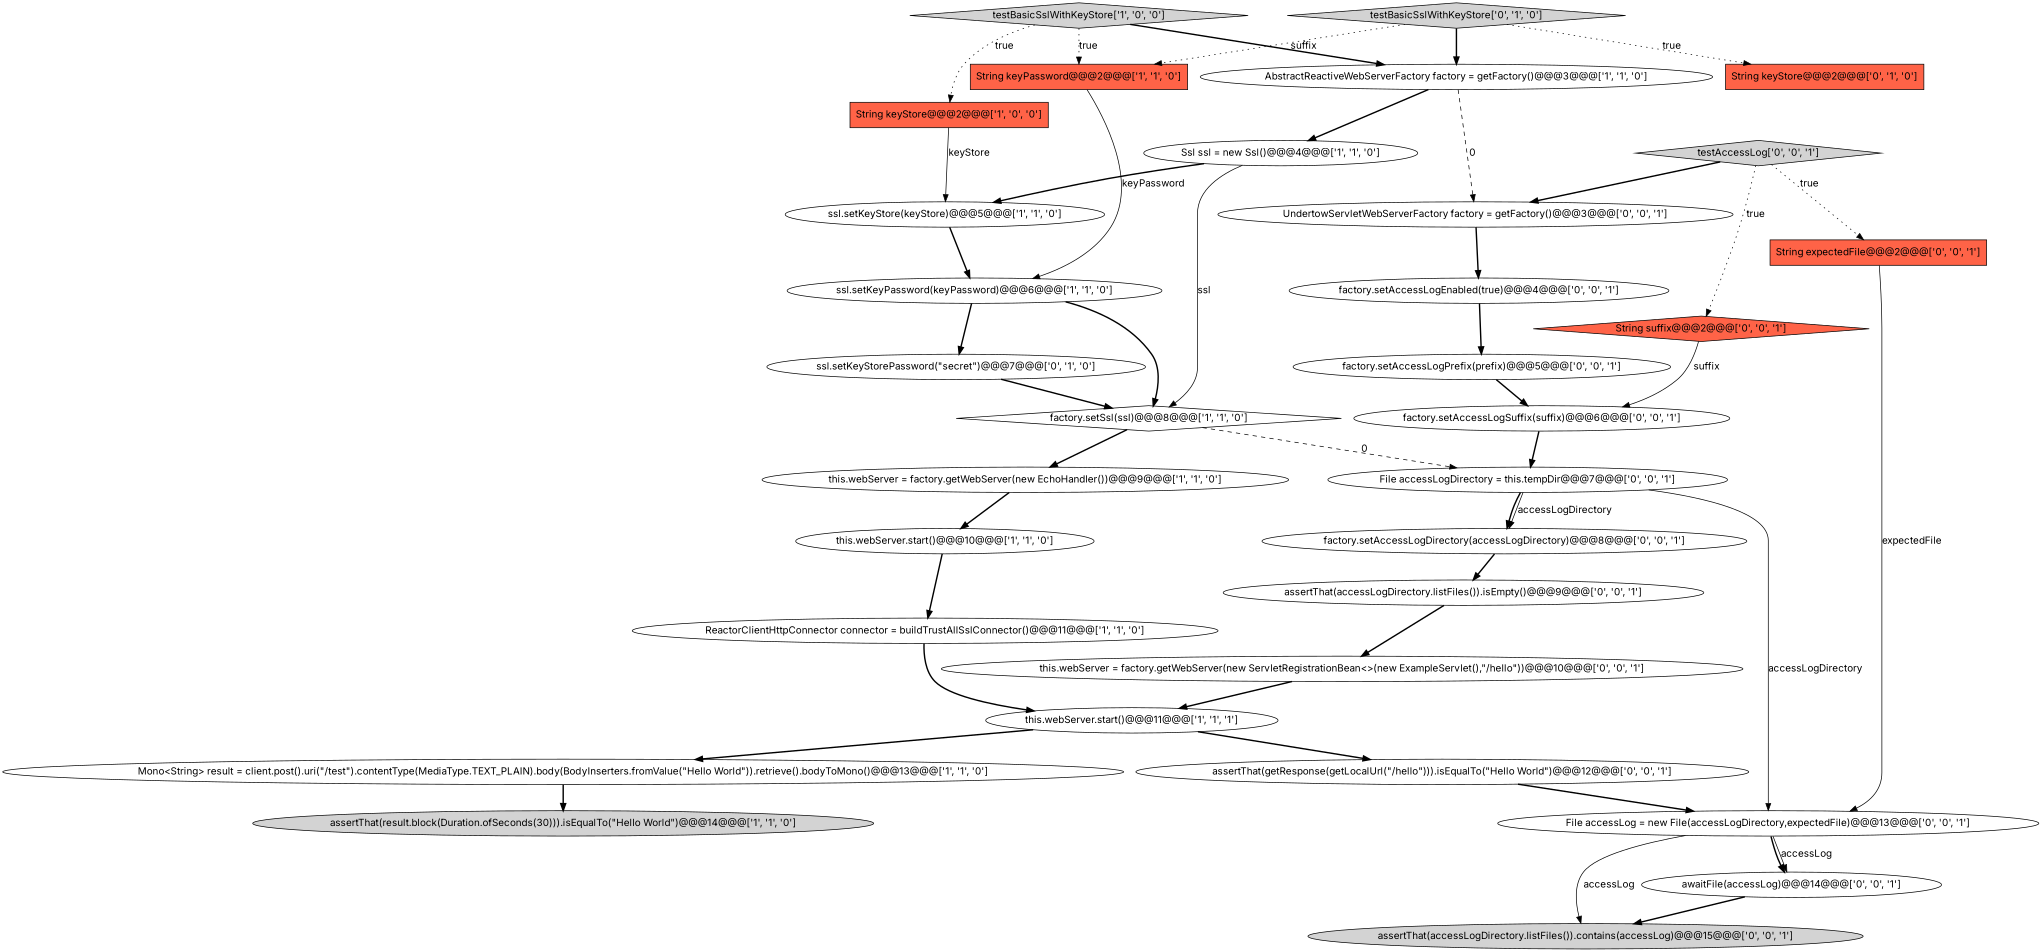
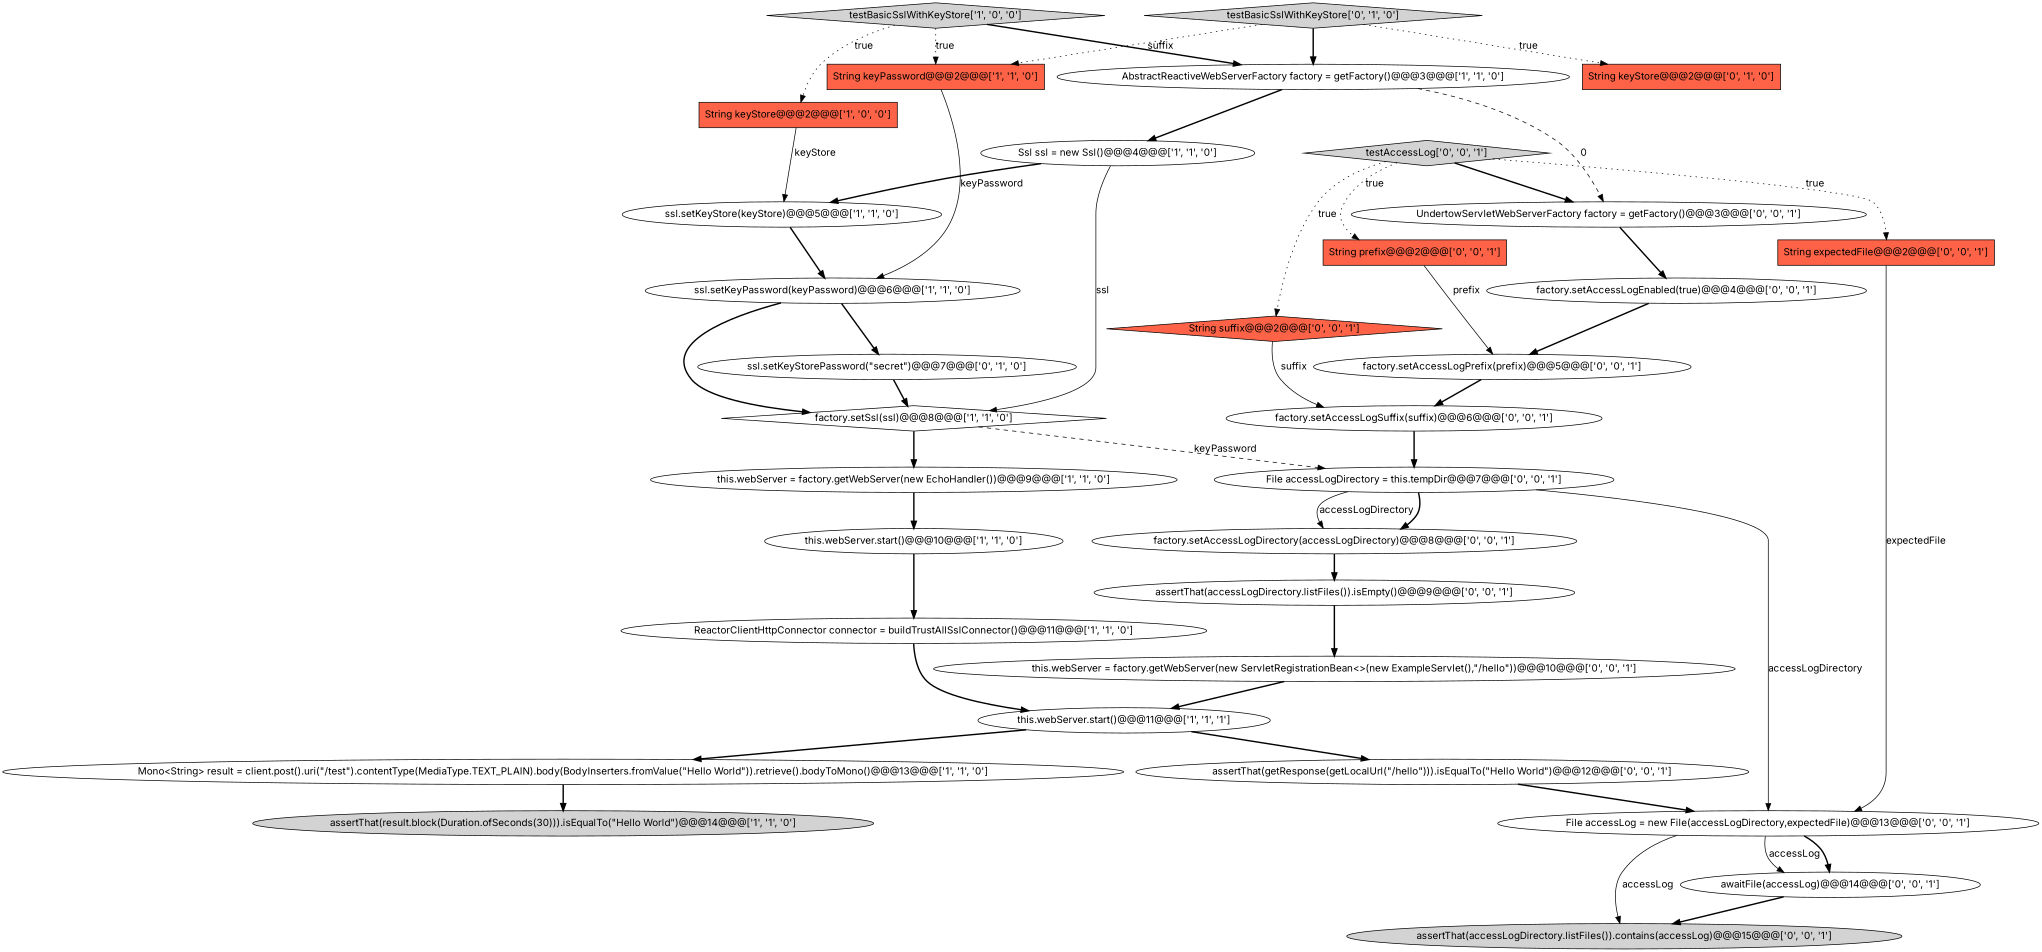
none -> (1415, 253)
(1365, 449) -> (1225, 449)
